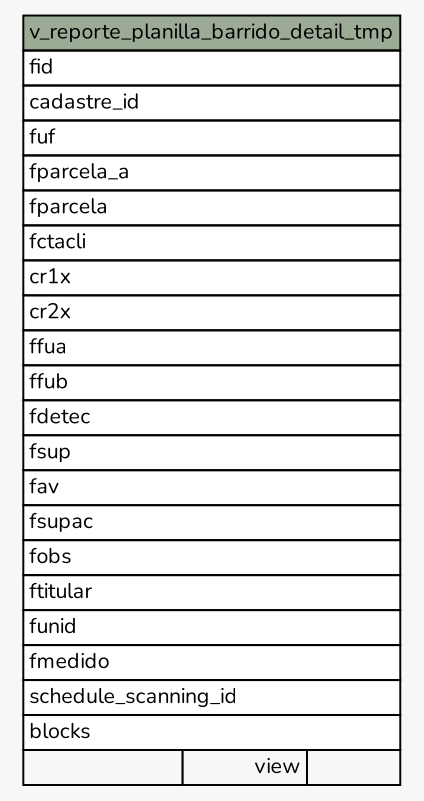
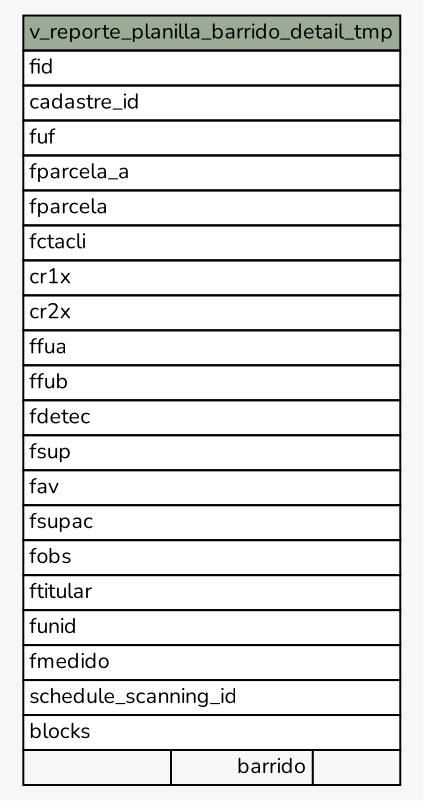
(278, 767) -> (272, 767)
